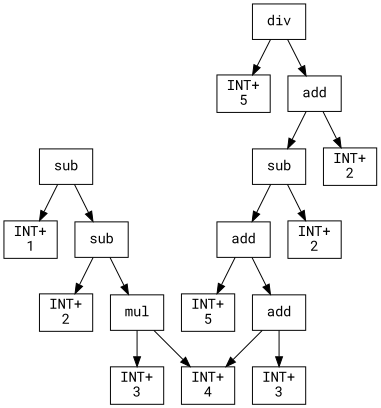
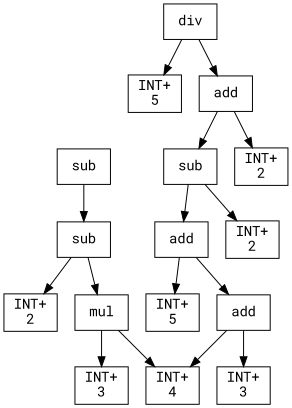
(31, 240) -> none
